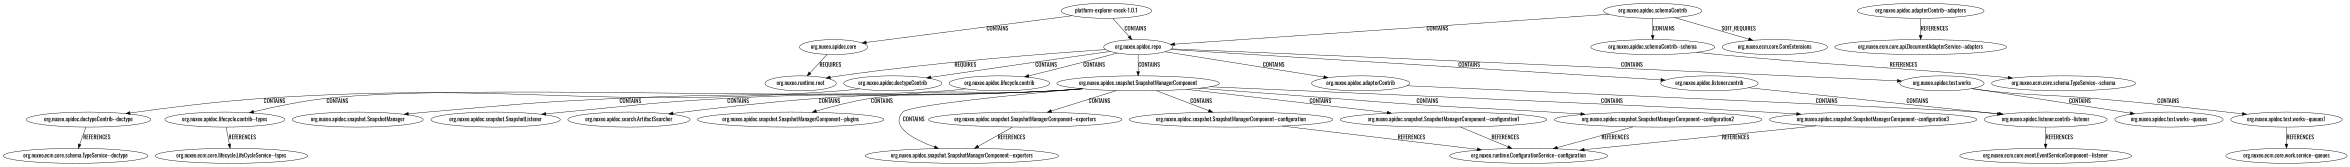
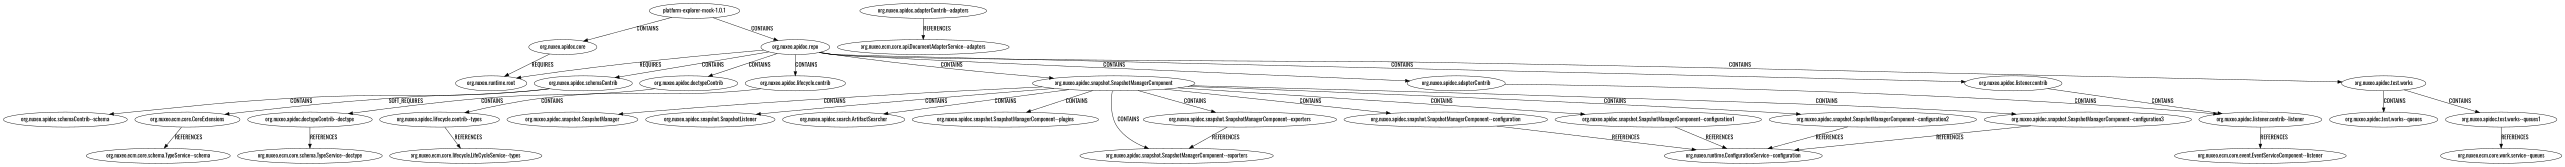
(1392, 29) -> (694, 64)
(1852, 65) -> (174, 136)
